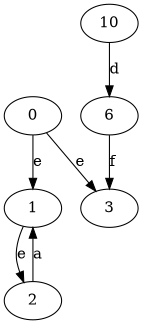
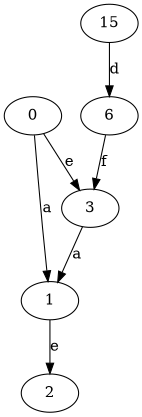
(109, 23) -> (109, 23)
(38, 162) -> (47, 208)
(33, 260) -> (72, 249)
